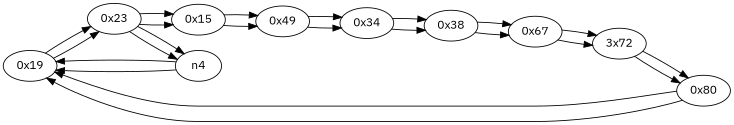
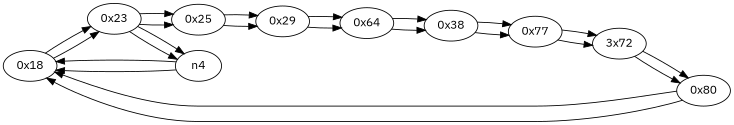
(198, 20) -> (198, 20)
(283, 21) -> (283, 21)
(367, 23) -> (367, 23)
(535, 32) -> (535, 32)
(30, 66) -> (30, 66)
